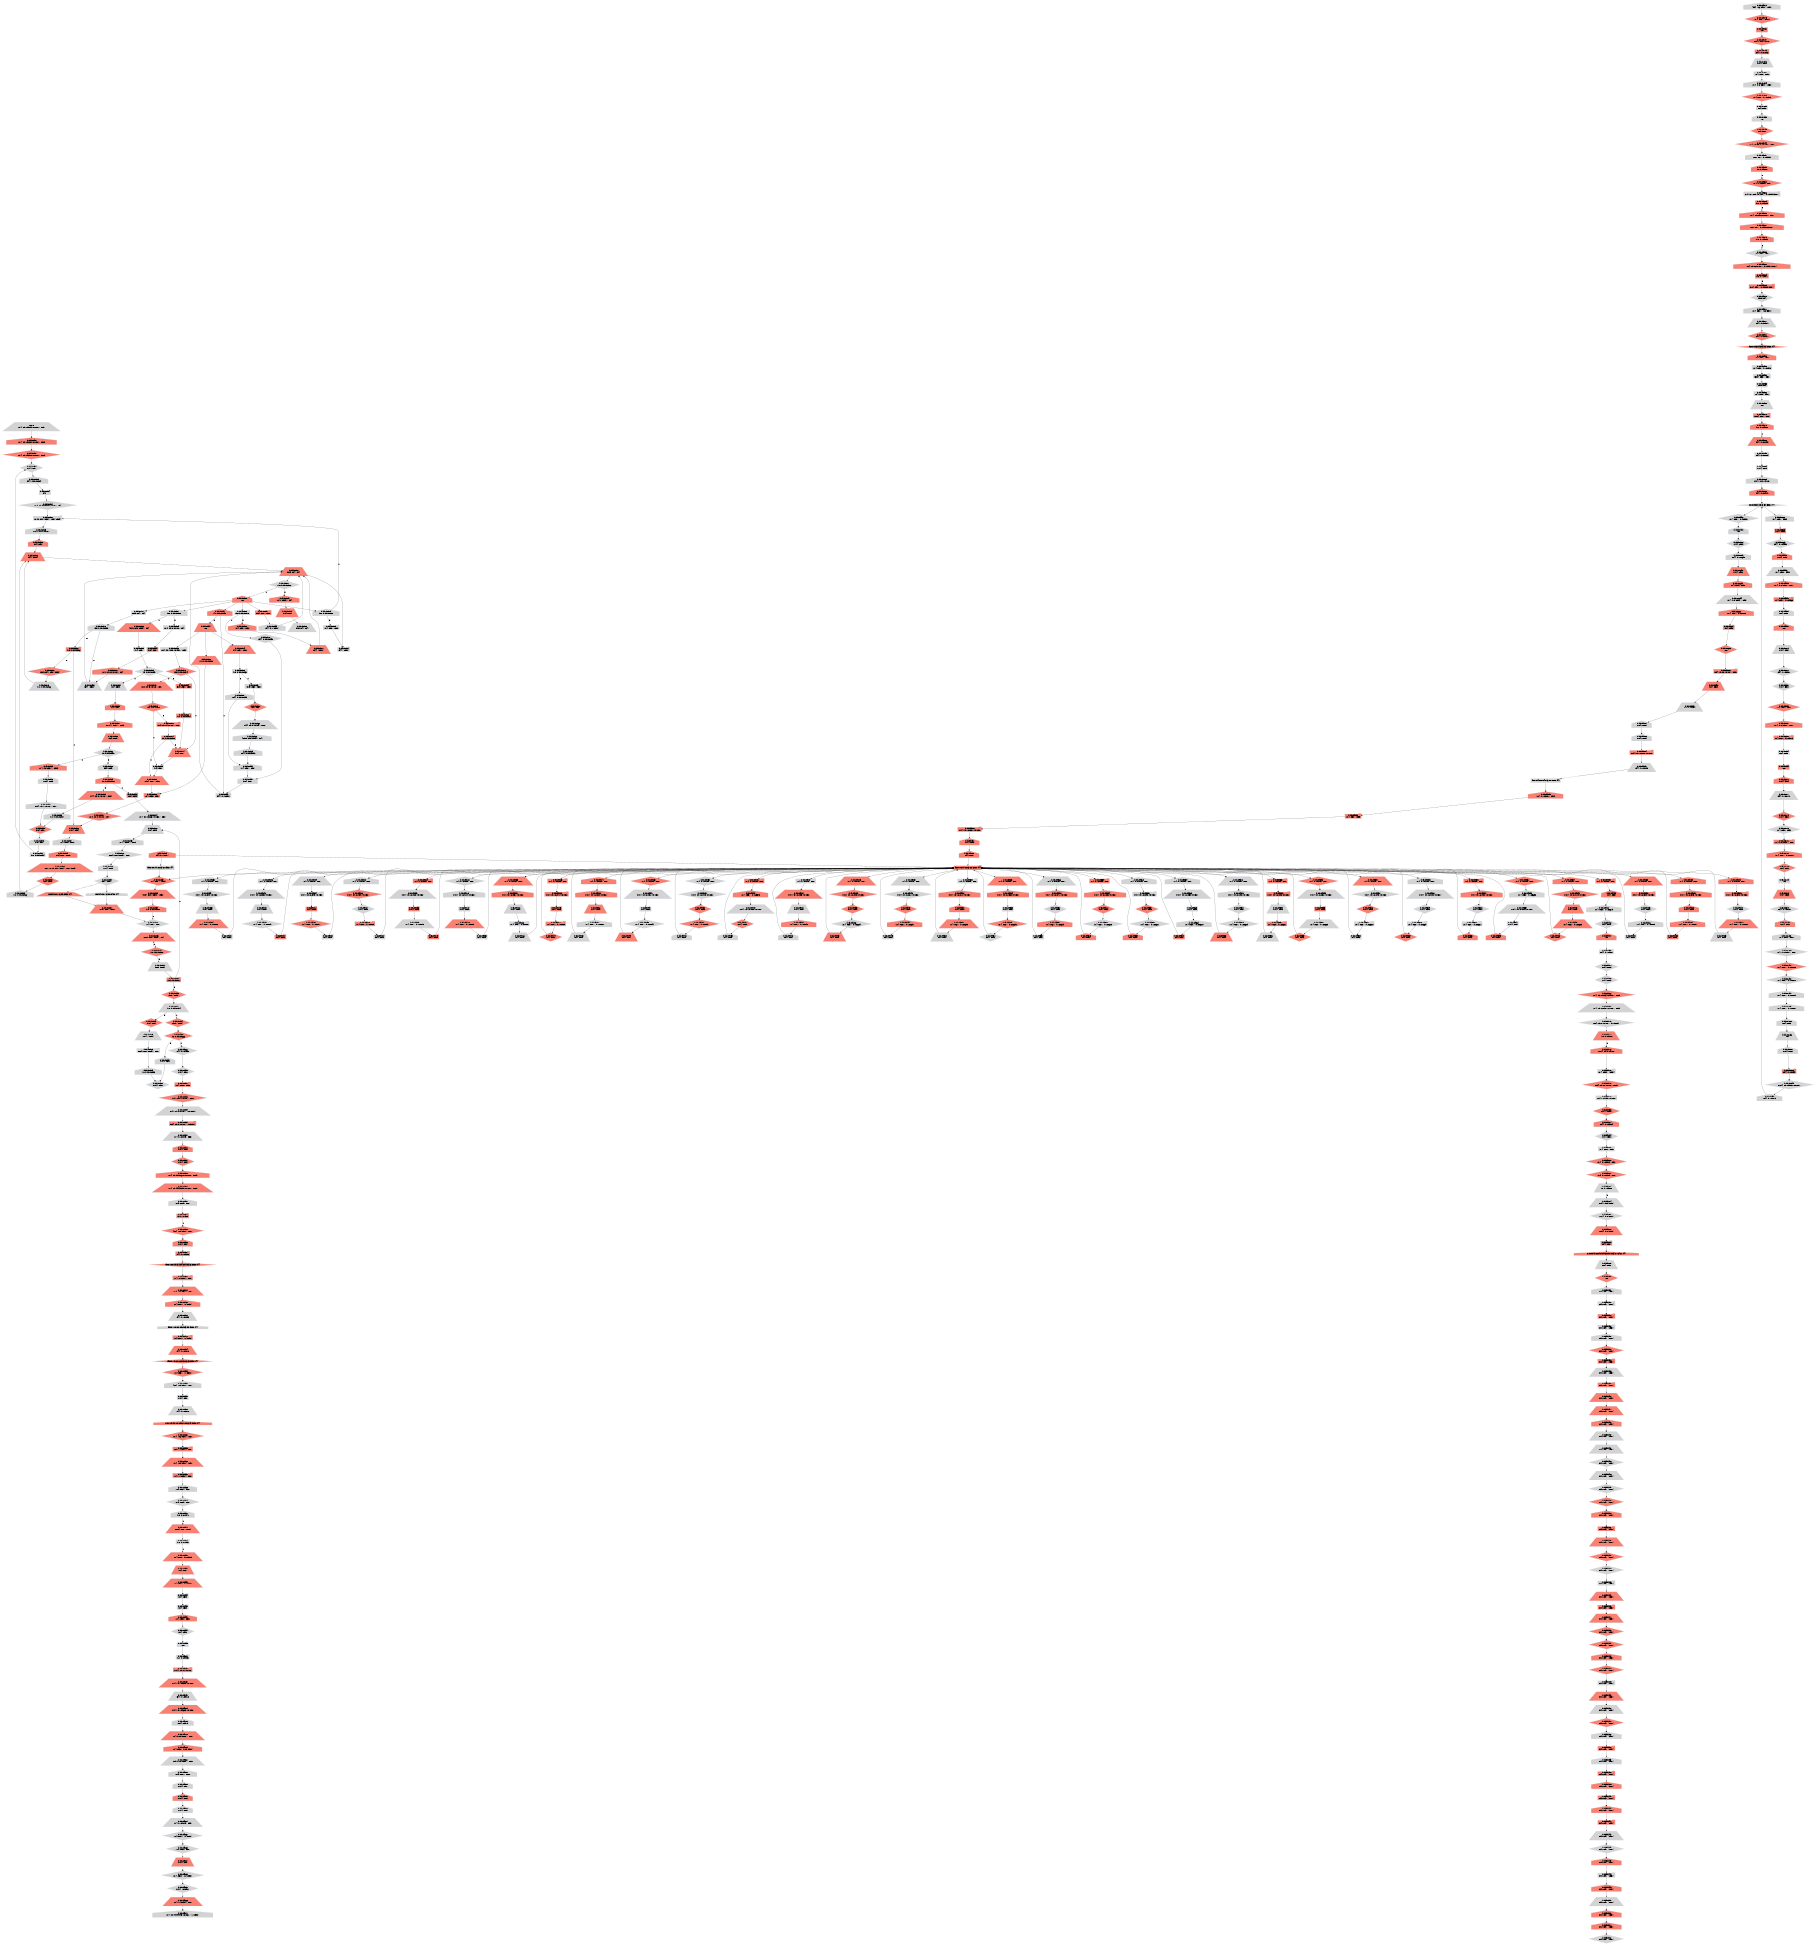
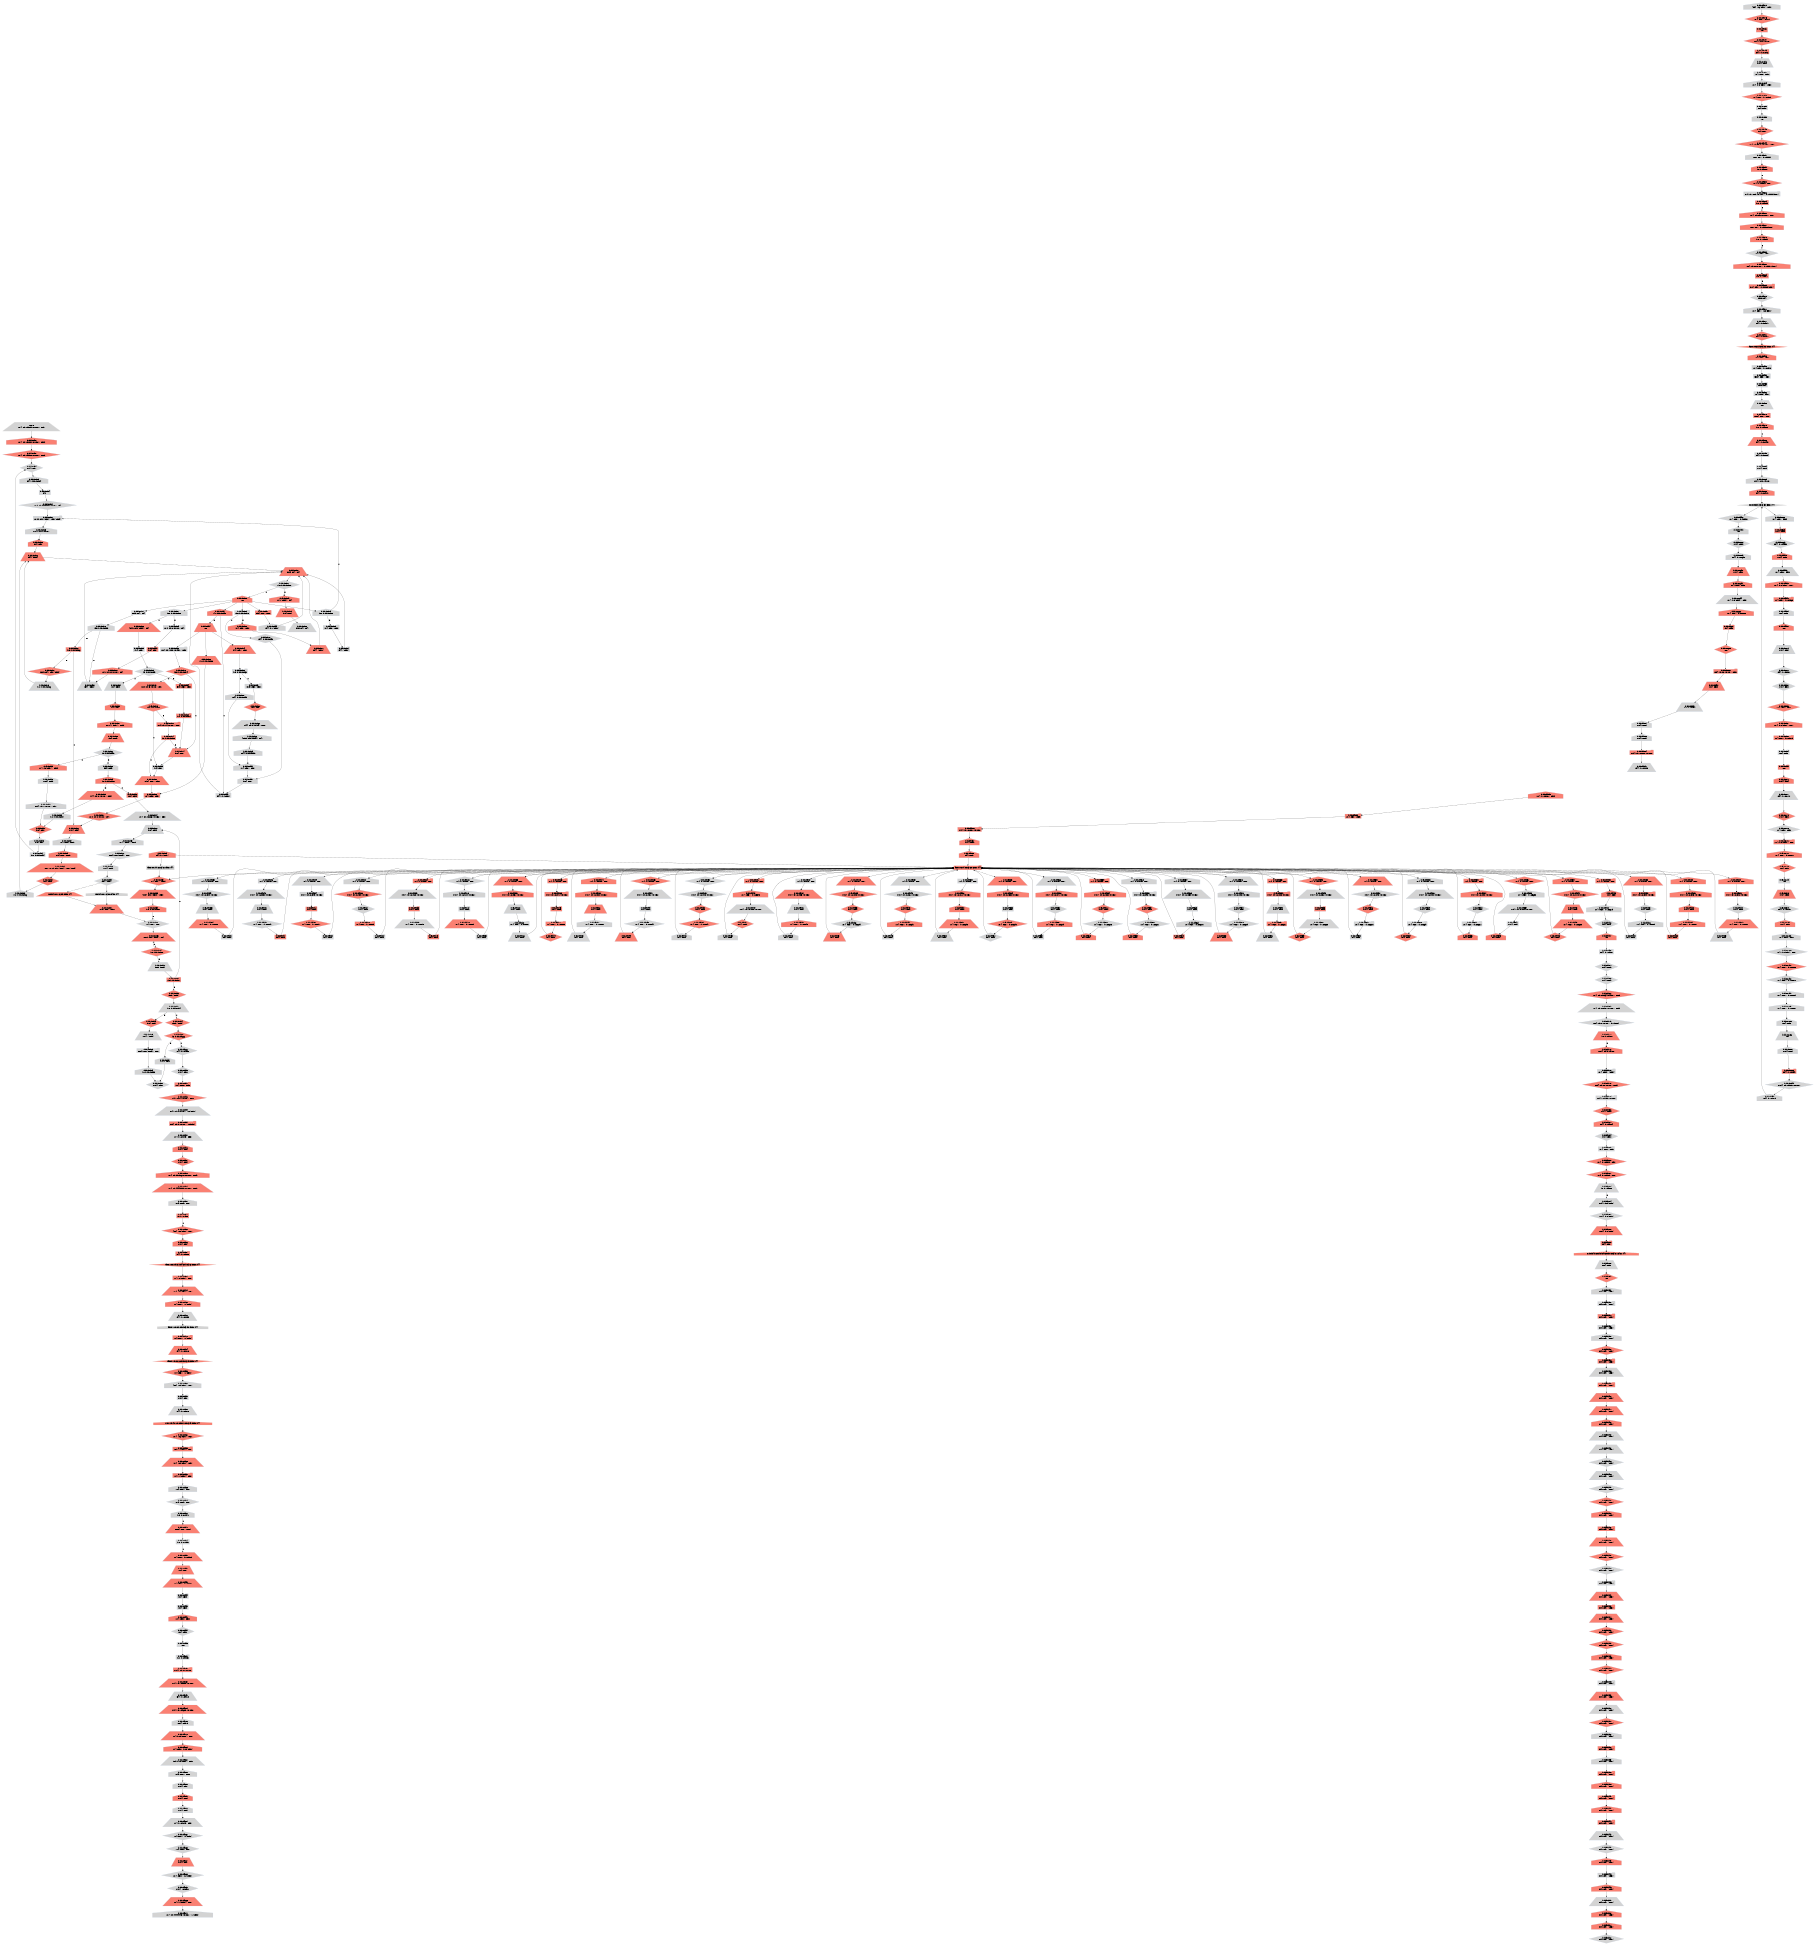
(342, 601) -> (344, 601)
(1546, 781) -> none
